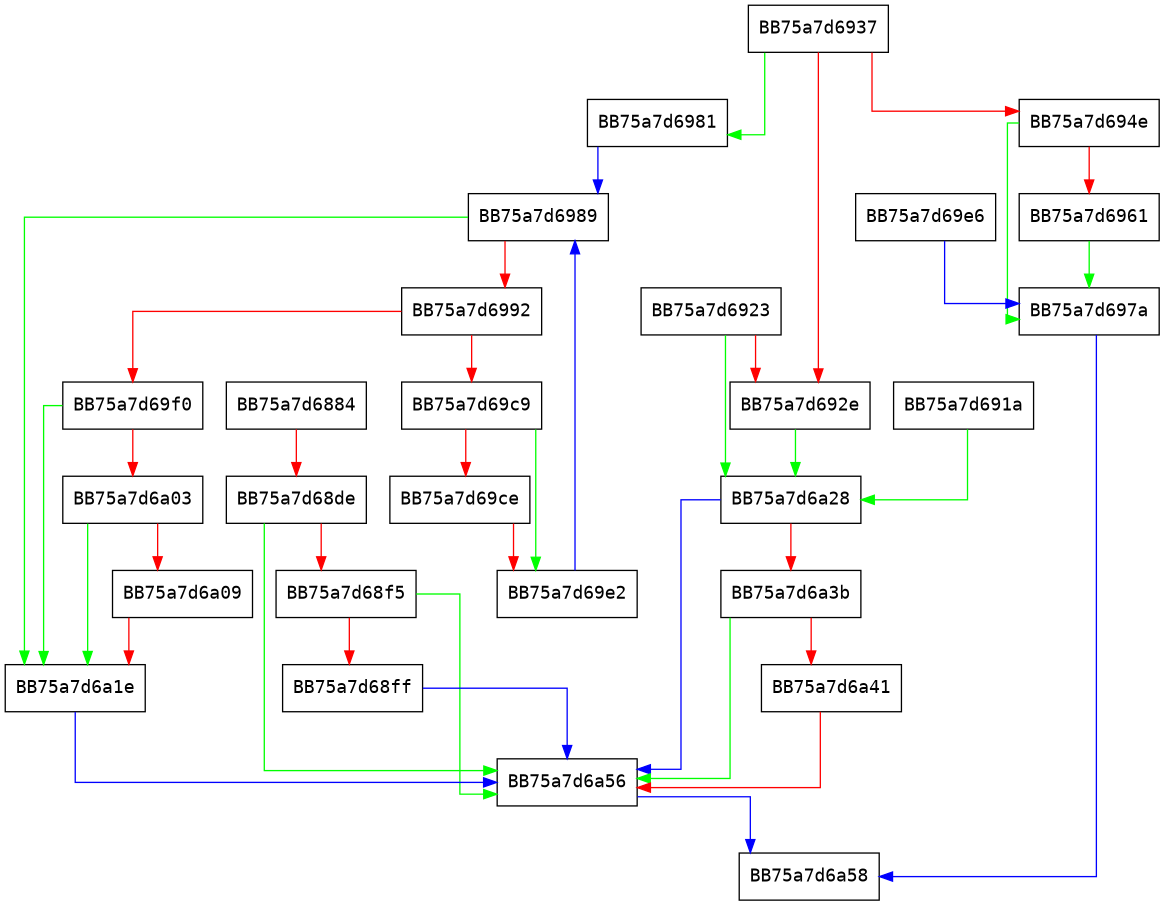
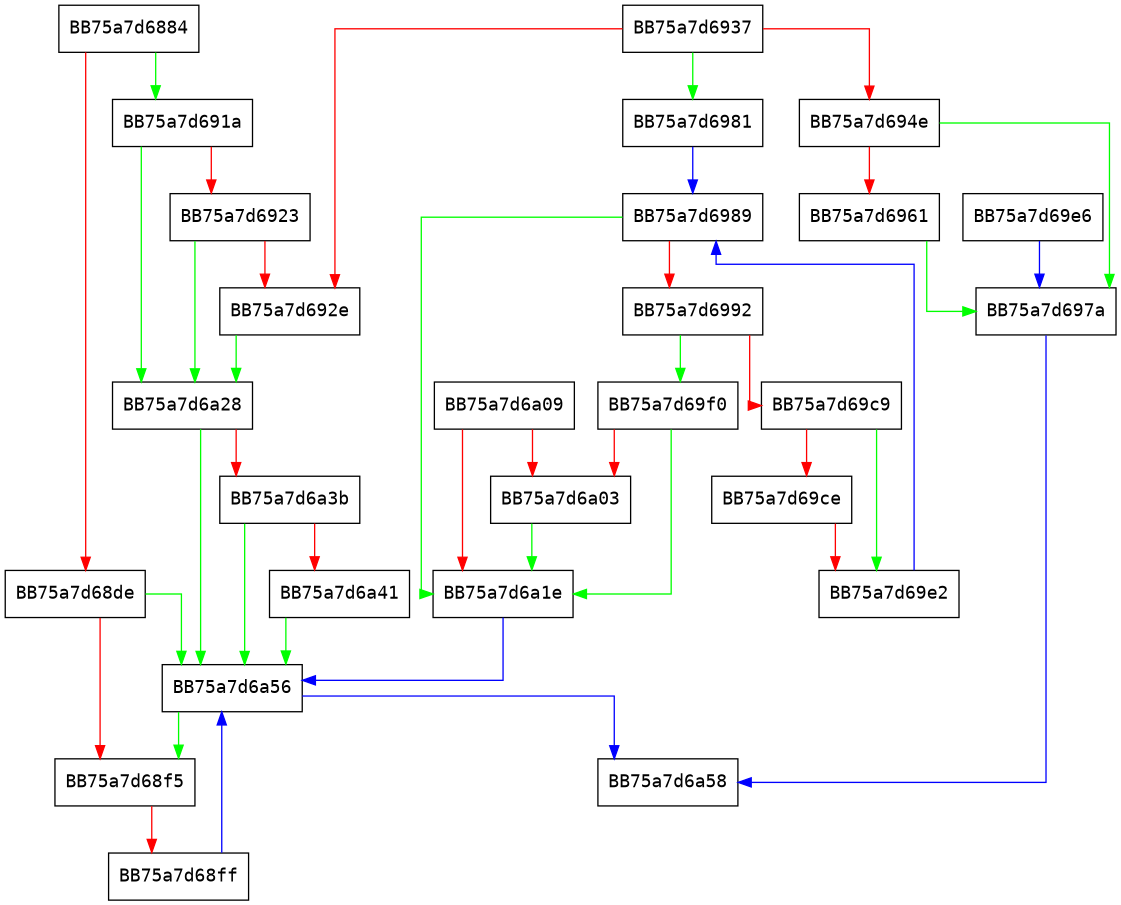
none -> (156, 69)
none -> (211, 163)
(238, 311) -> (680, 352)
(158, 540) -> (532, 446)
(681, 630) -> (201, 540)
(460, 677) -> (179, 729)
(773, 788) -> (286, 634)
